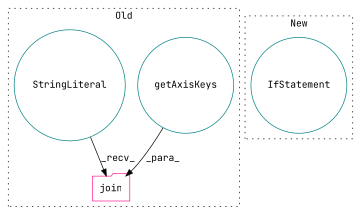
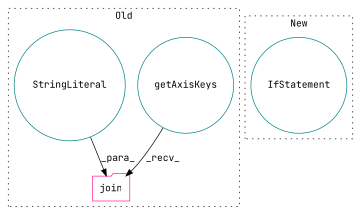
(118, 159) -> (118, 159)
(163, 159) -> (163, 159)
